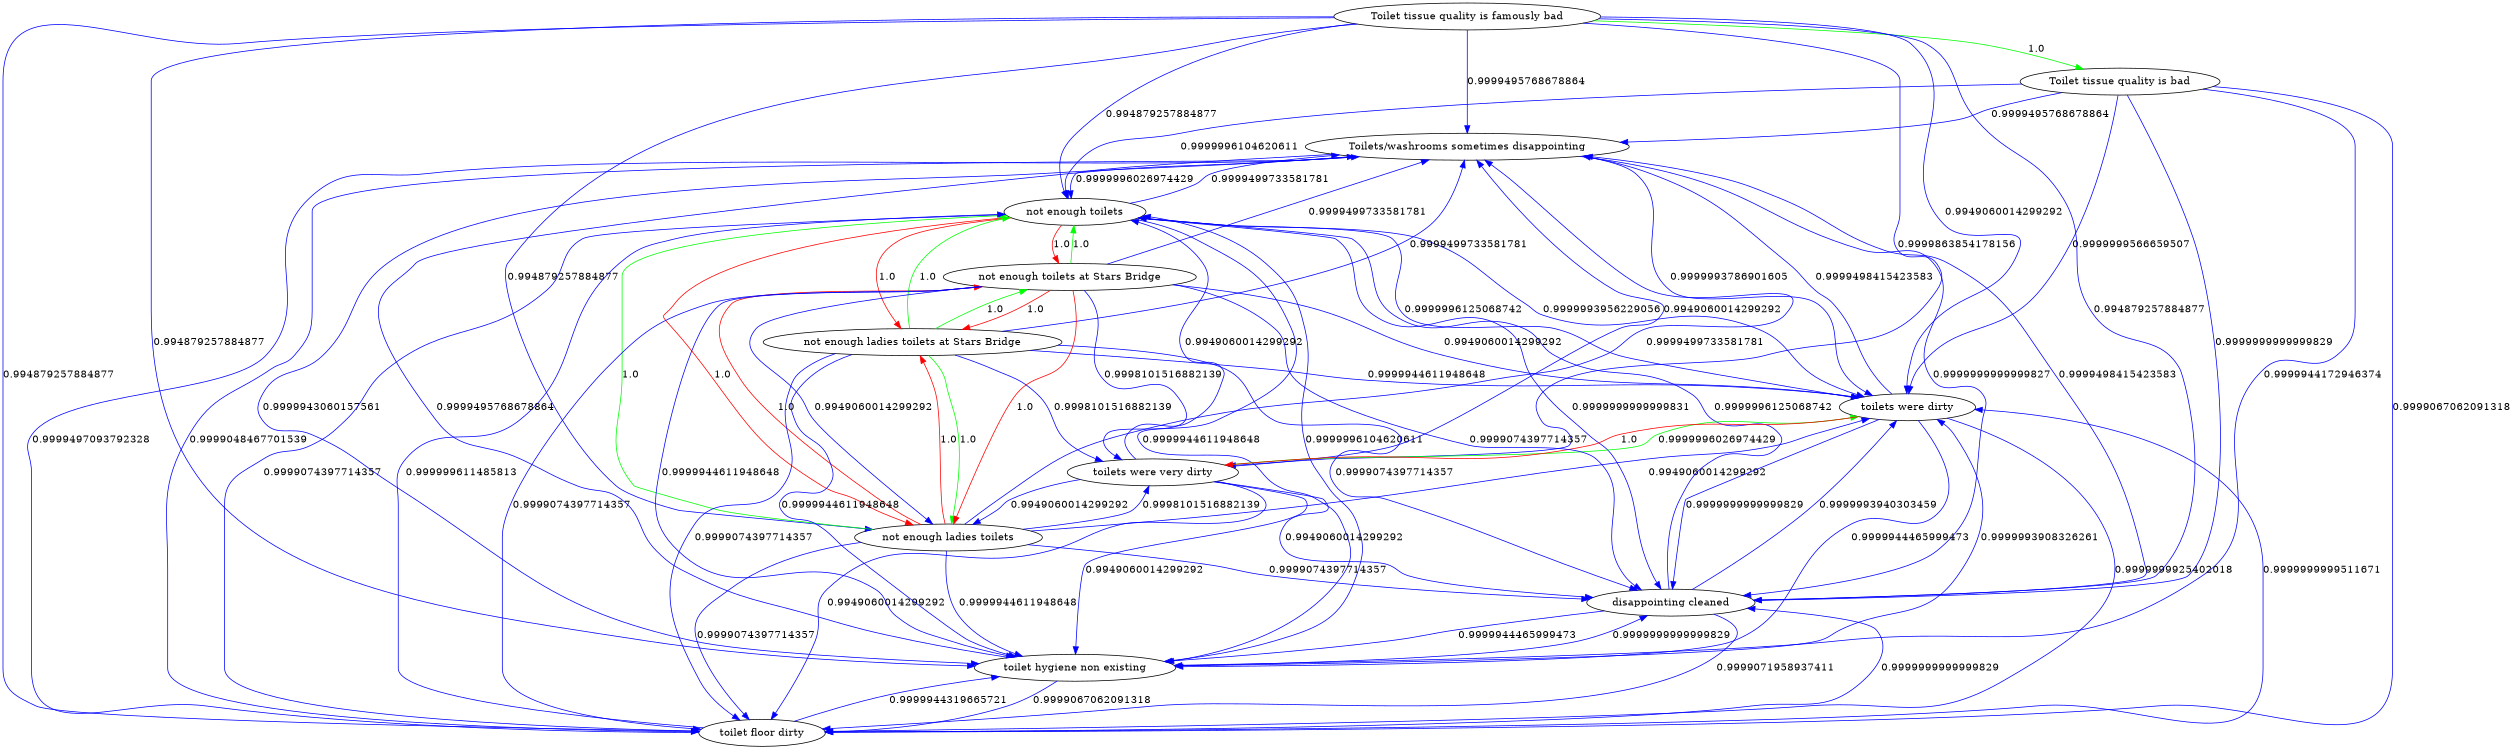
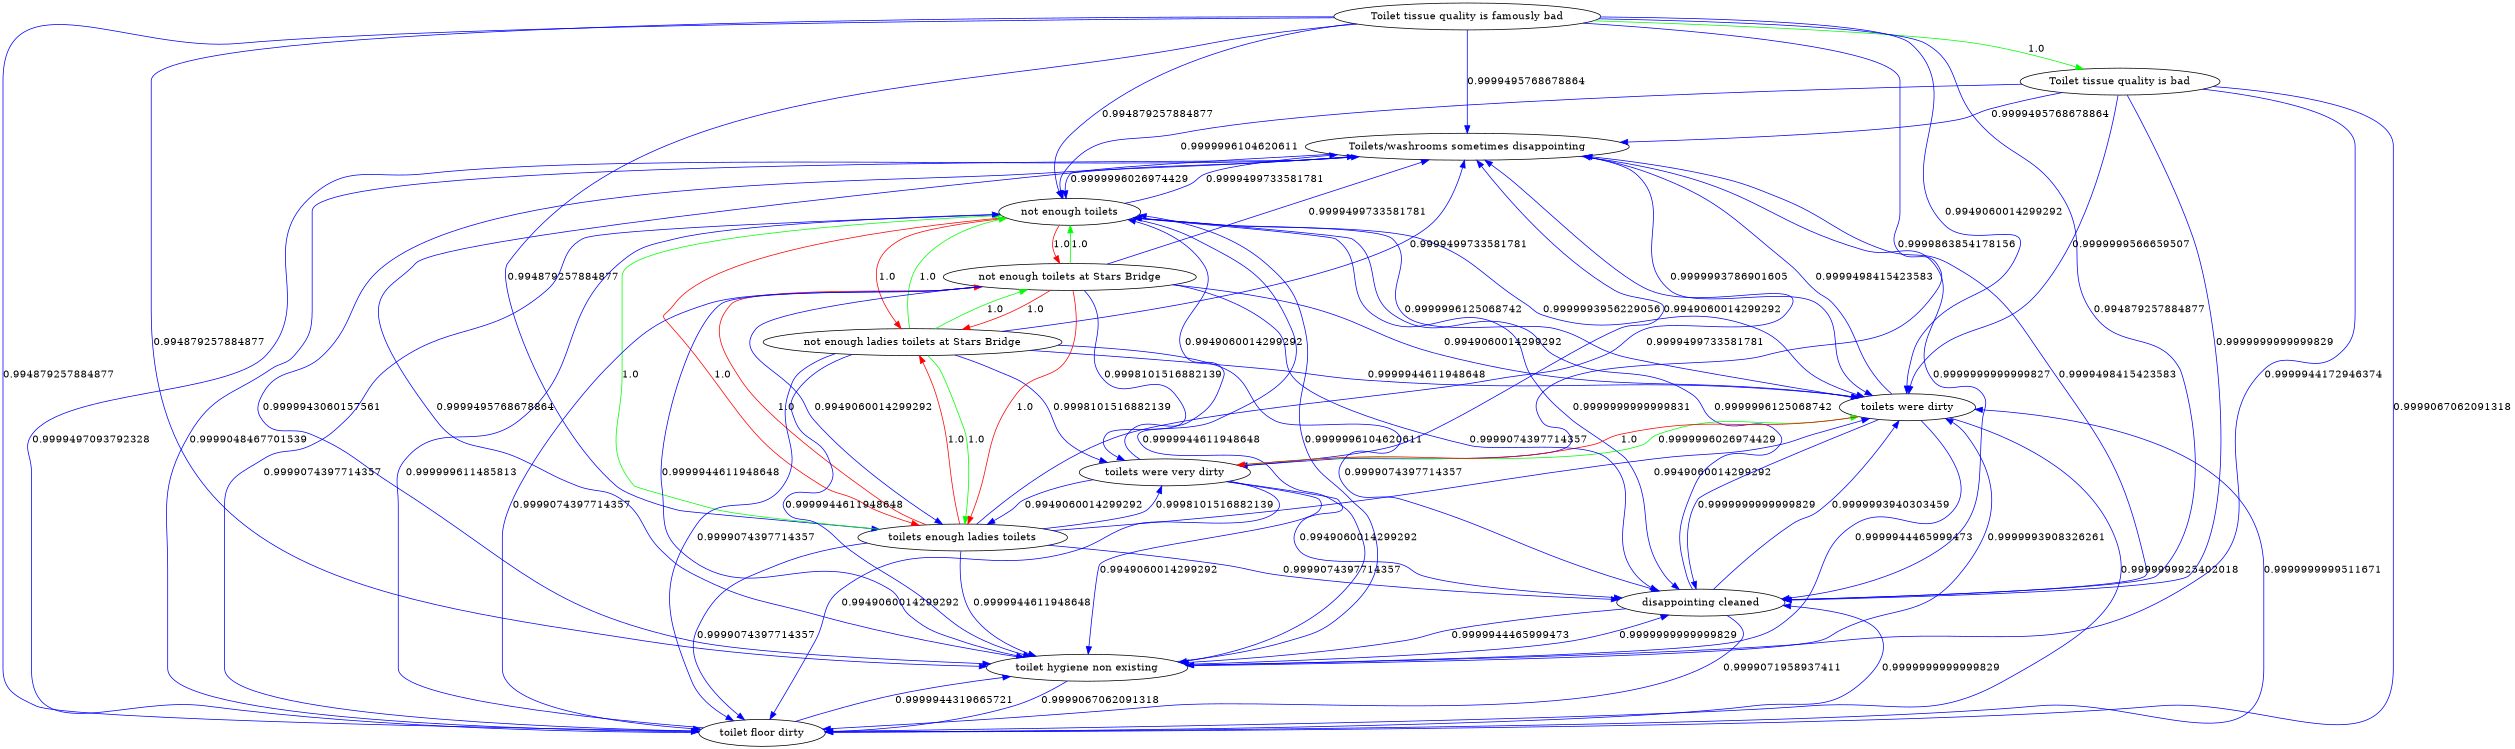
(948, 538) -> (963, 538)
